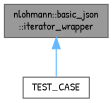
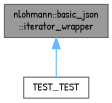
(56, 88) -> (56, 88)
